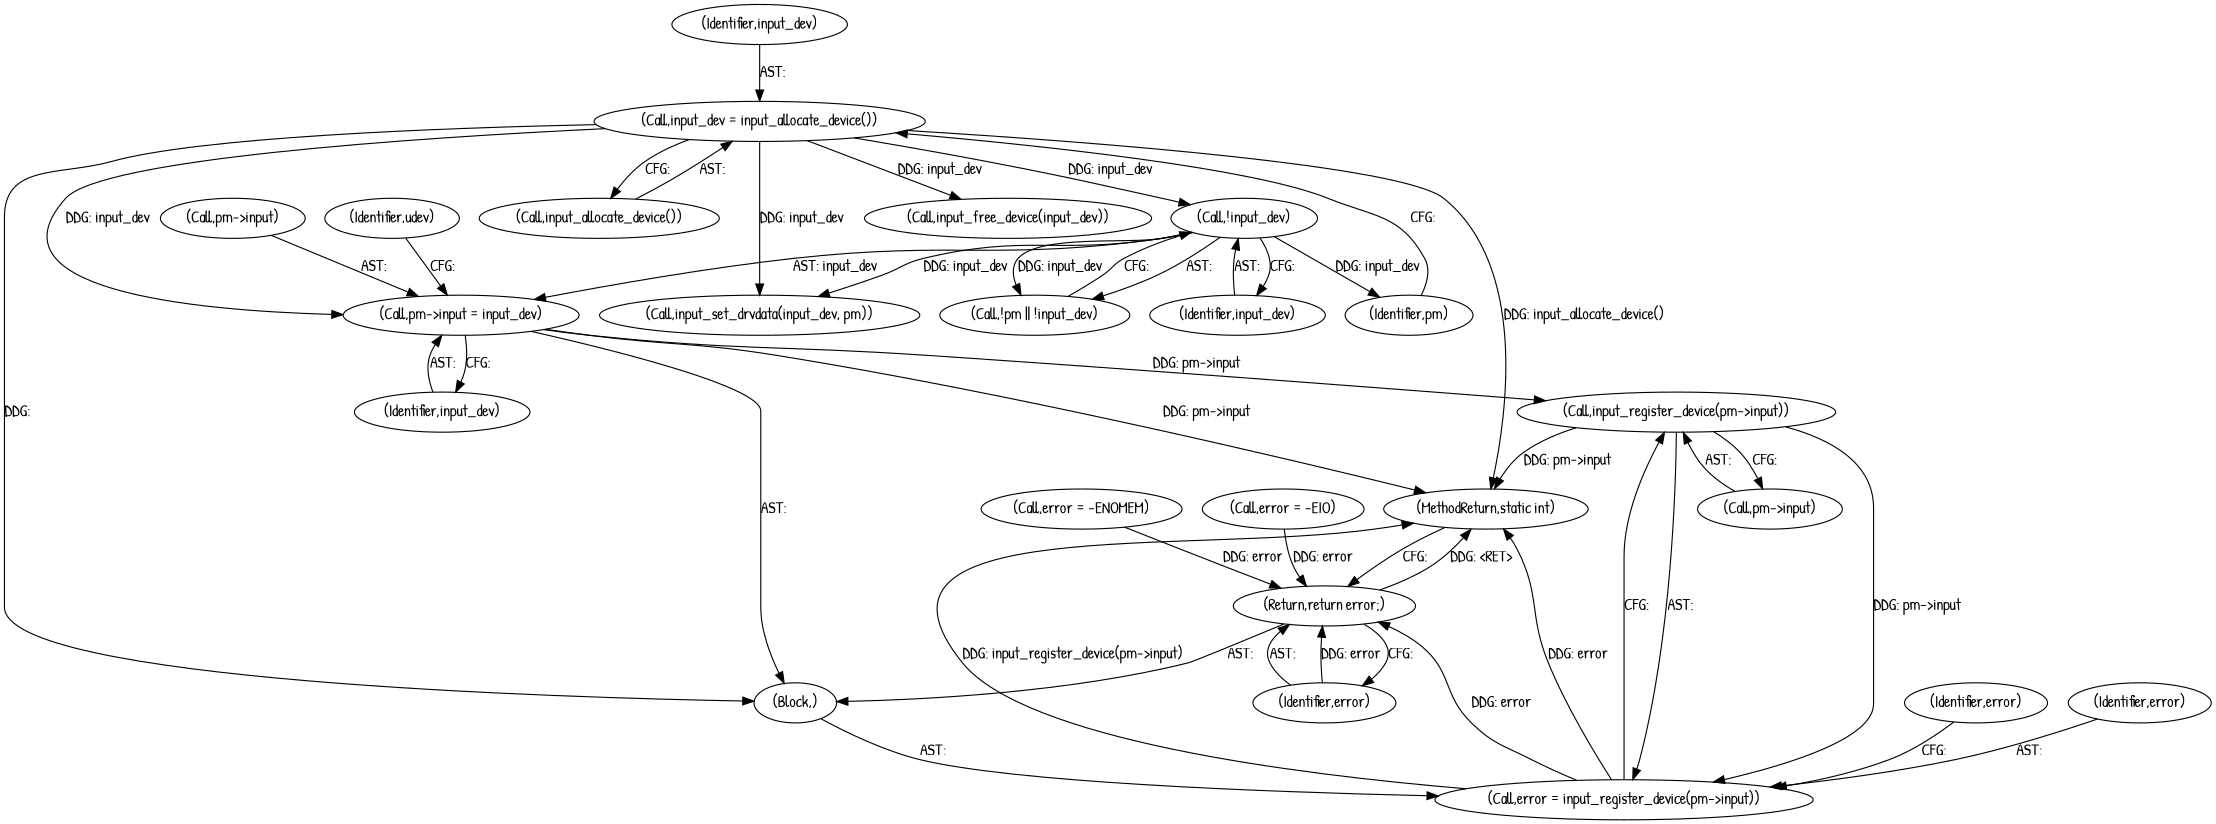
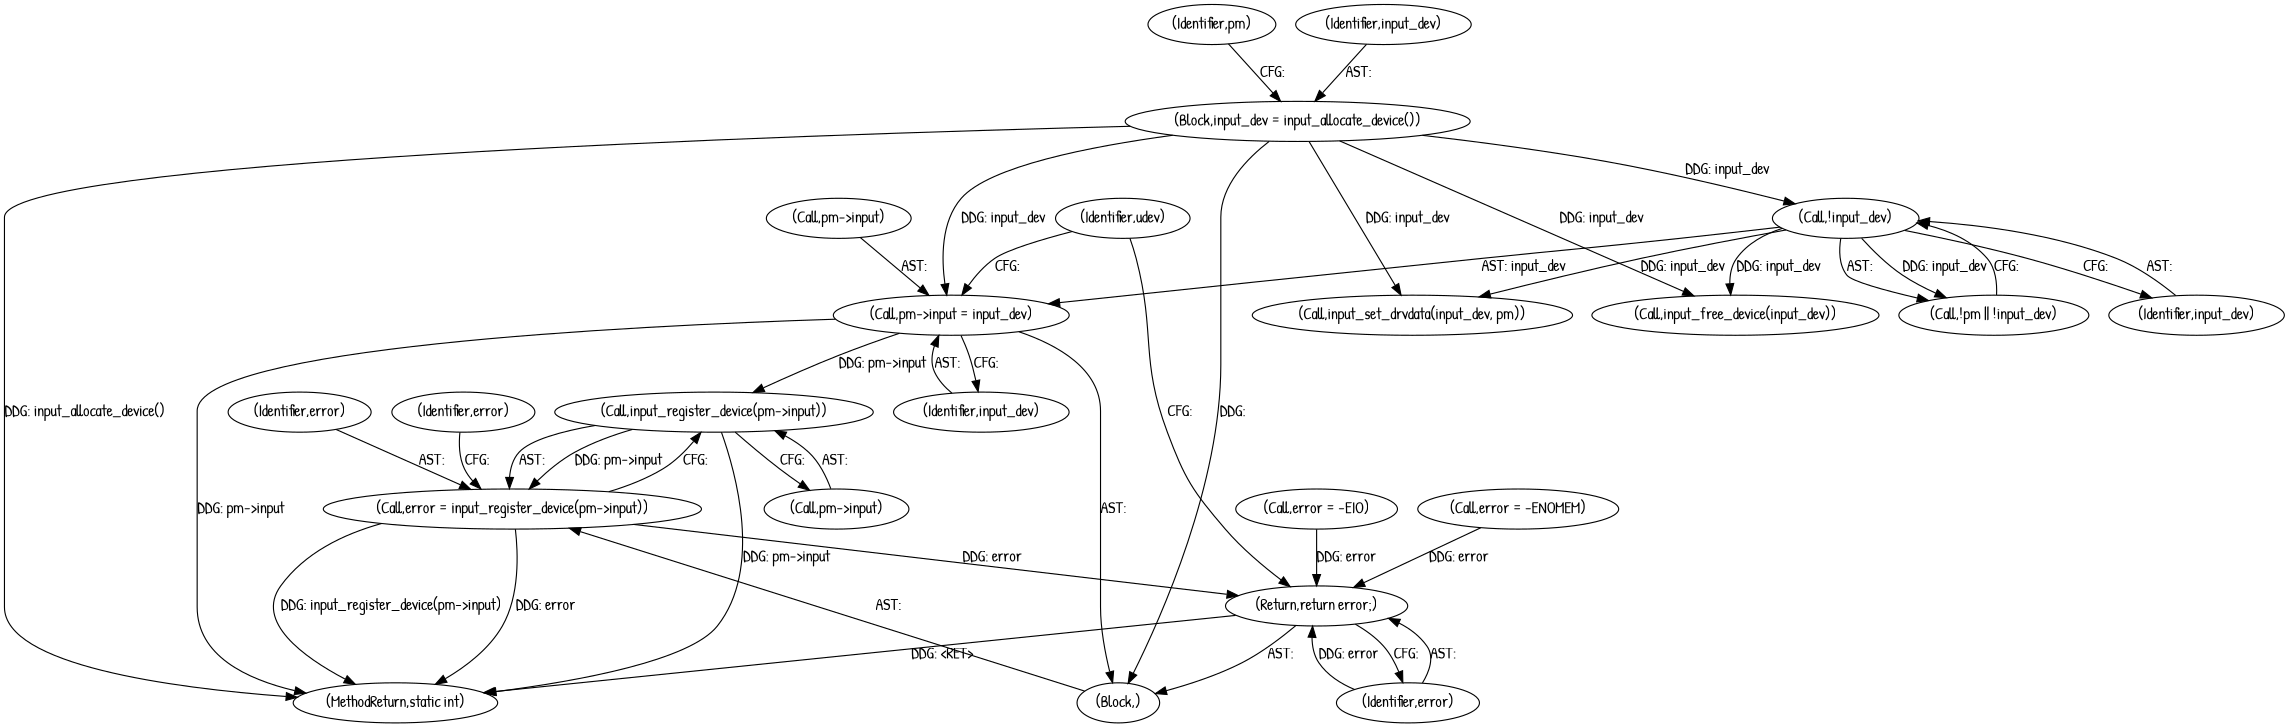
(760, 121) -> (1298, 121)
(599, 218) -> none
(1322, 264) -> (1746, 248)
(1399, 551) -> (1166, 428)
